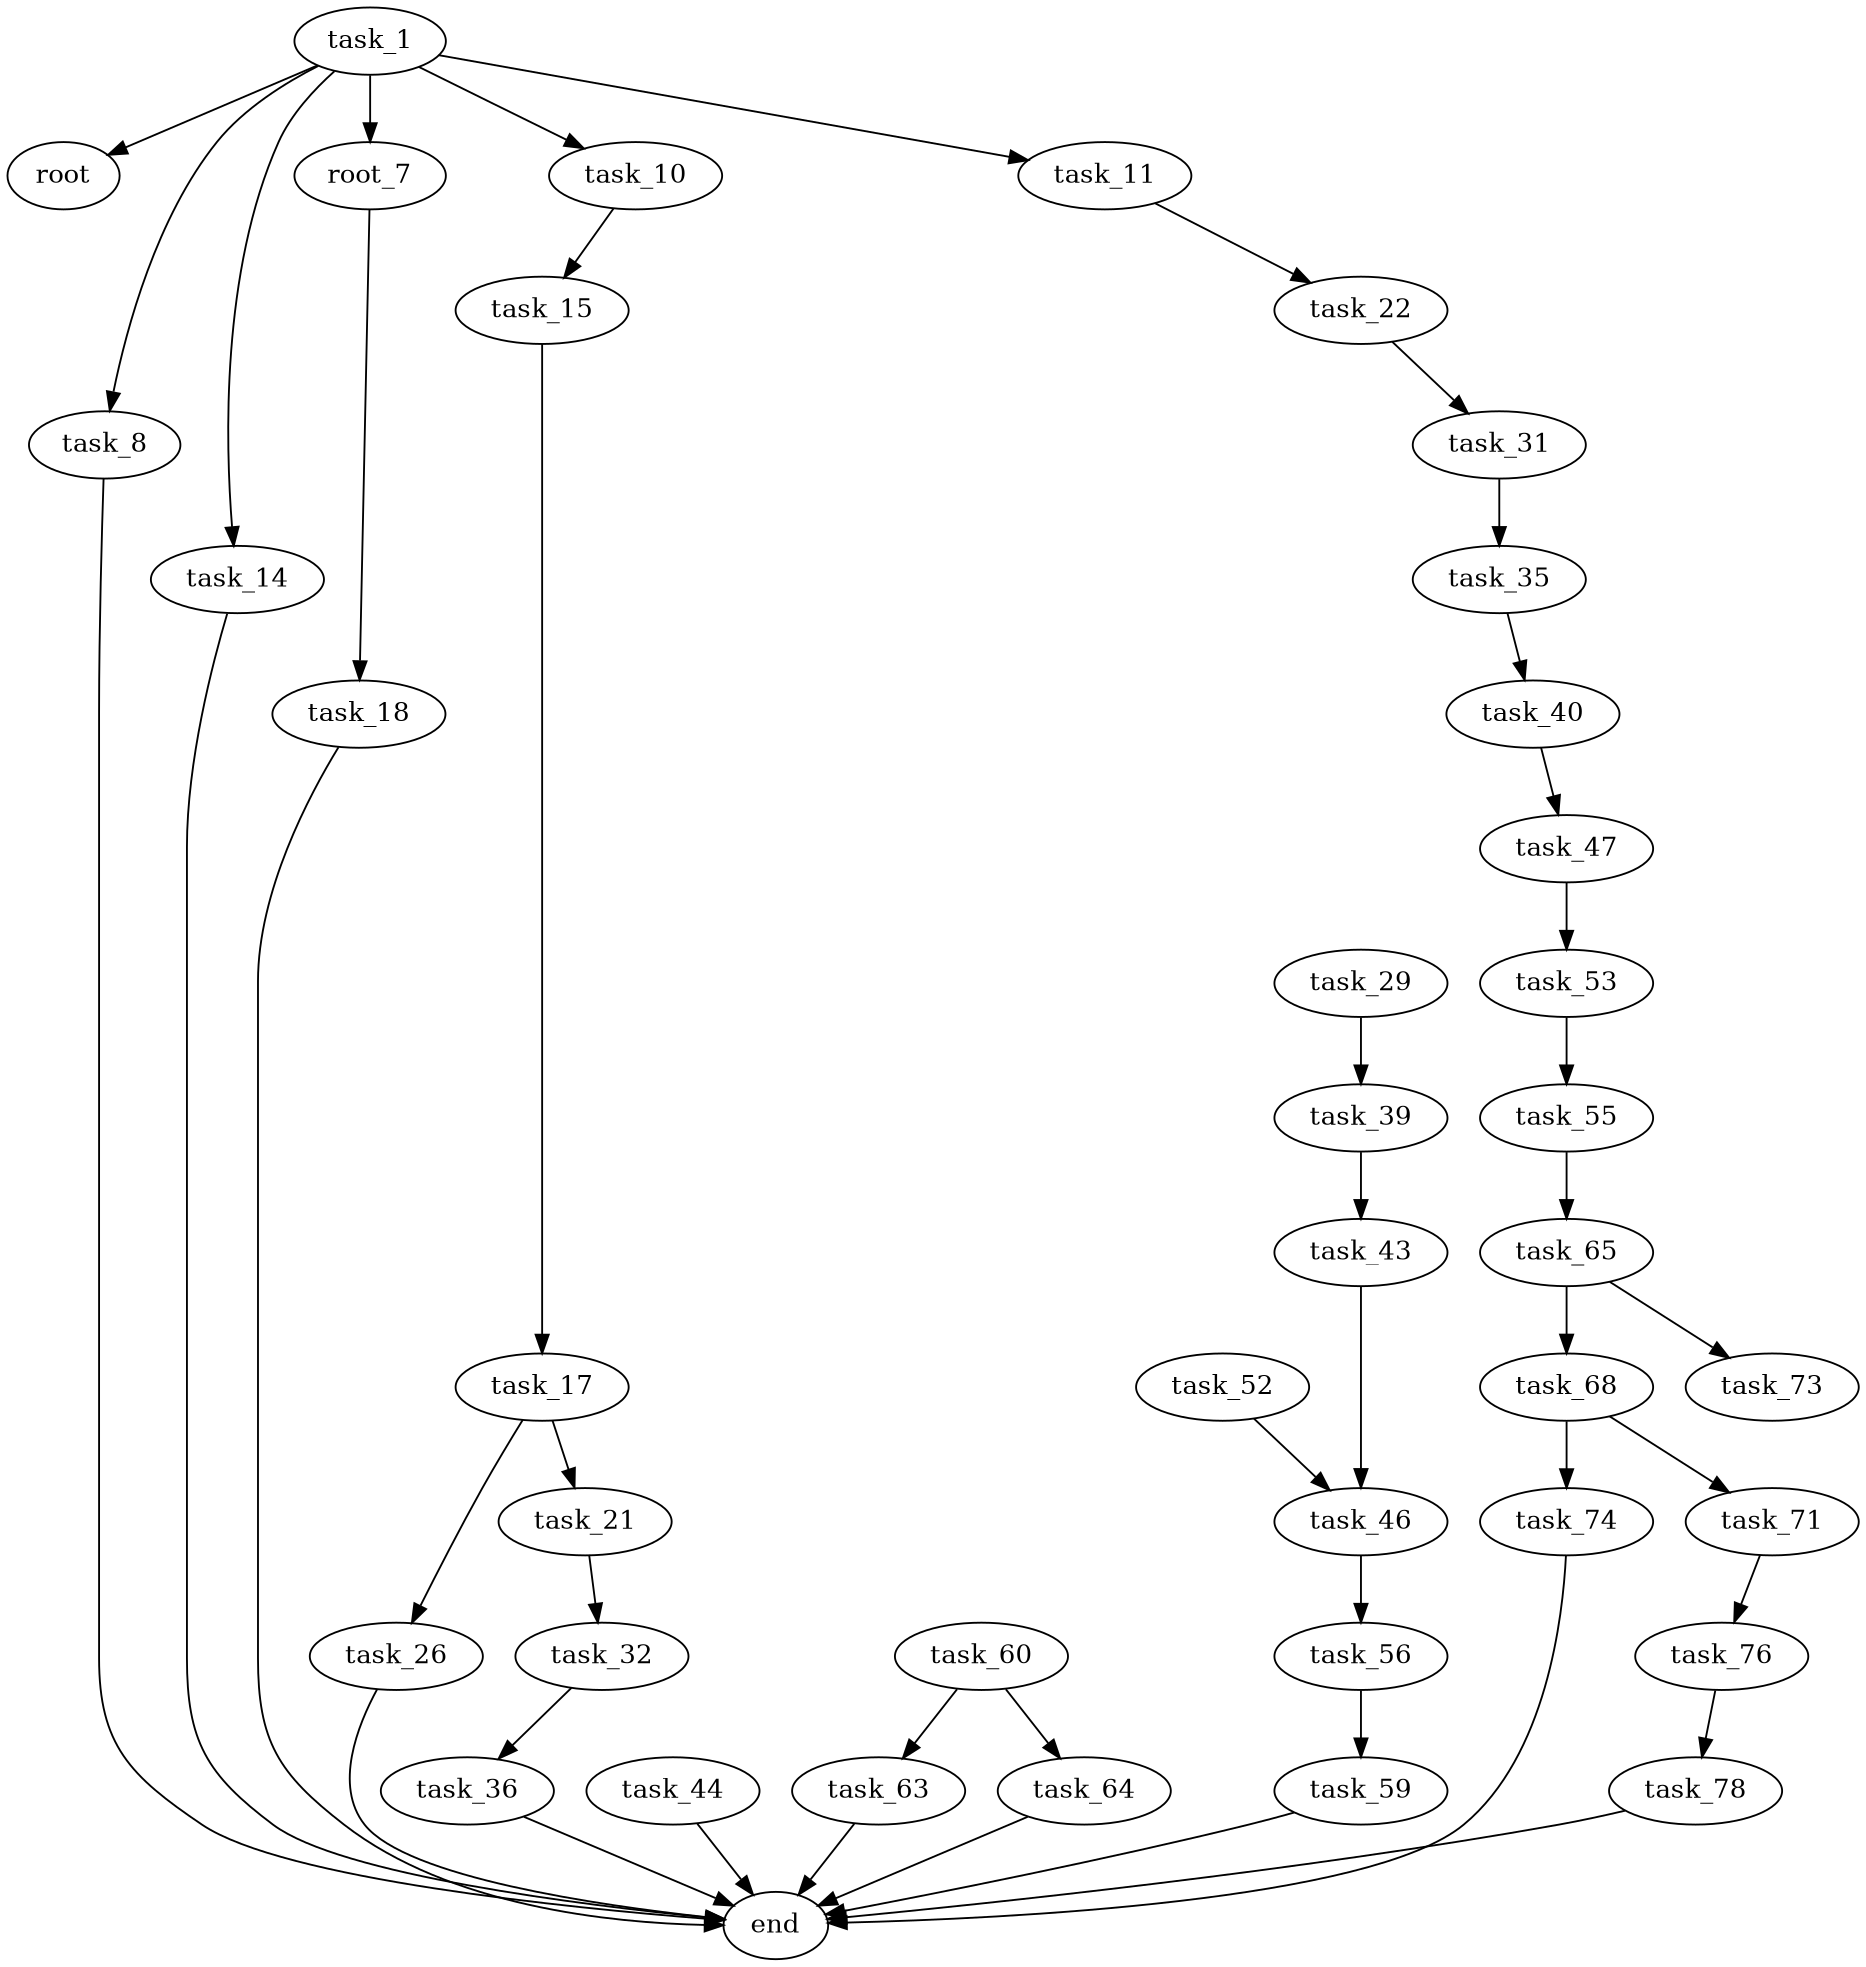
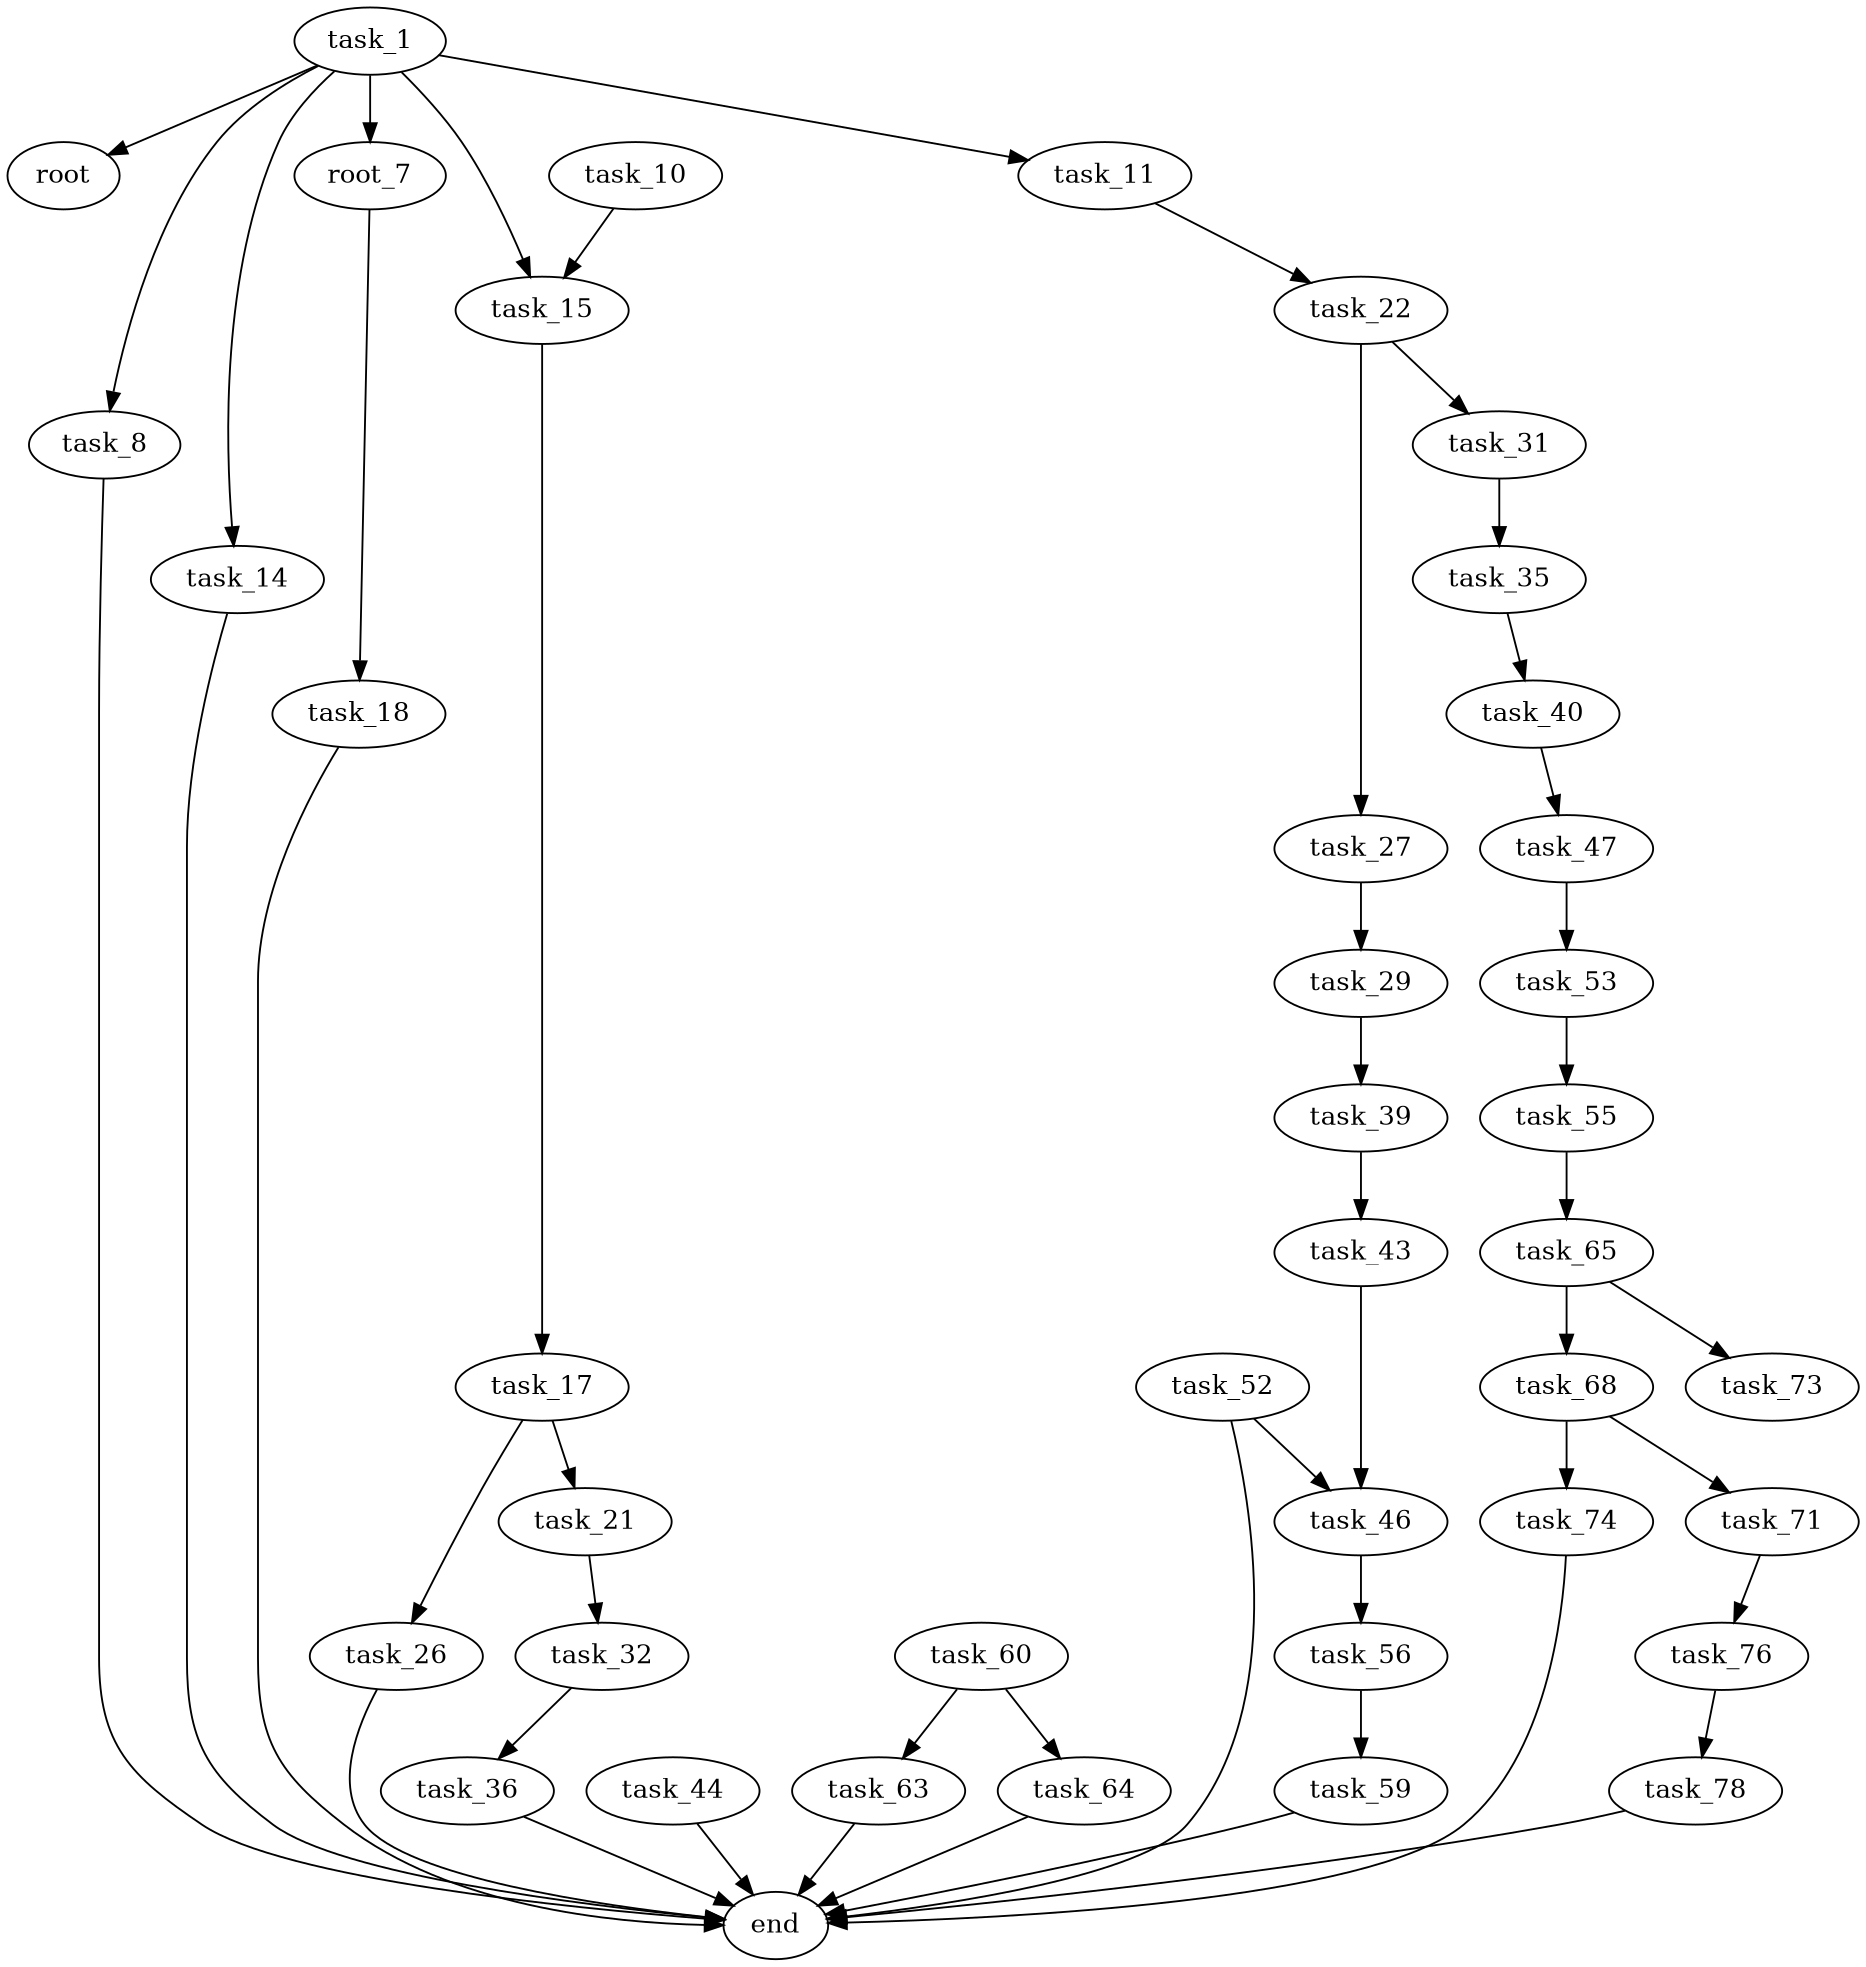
(493, 103) -> (473, 159)
none -> (1361, 849)
none -> (1204, 1798)
